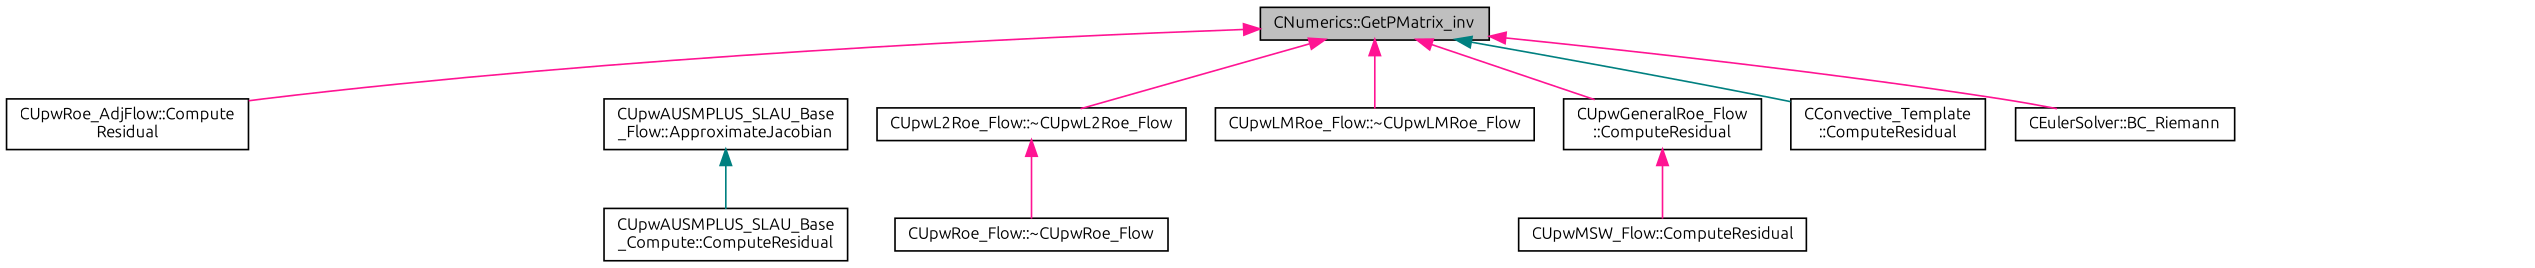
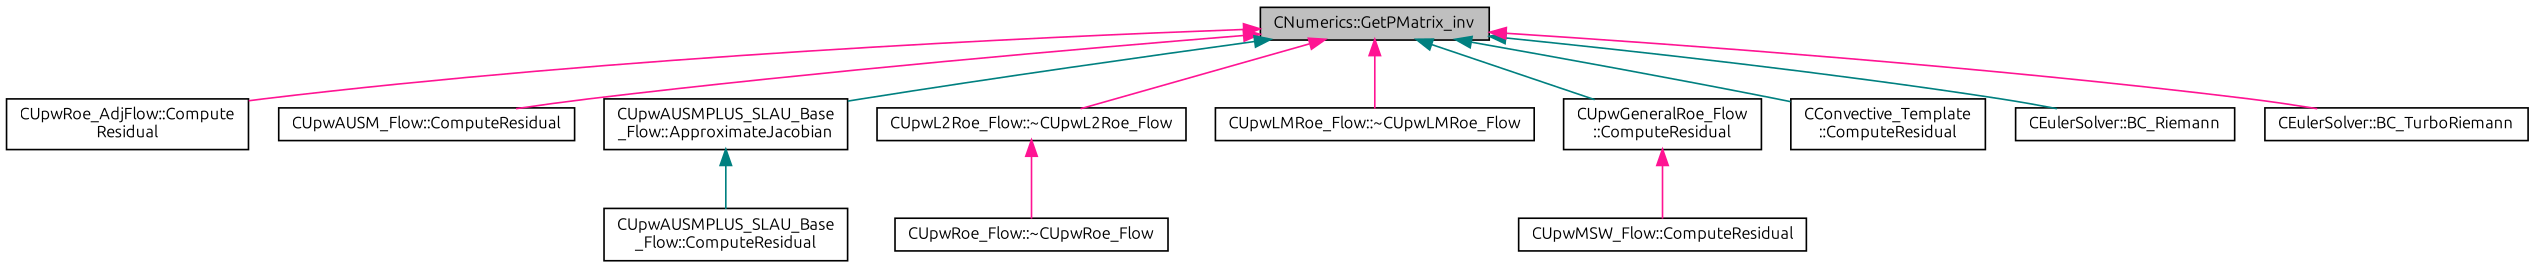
(1782, 69) -> (1782, 69)
none -> (1051, 70)
(1513, 72) -> (1513, 72)
none -> (427, 124)
none -> (2397, 124)
(726, 235) -> (726, 235)
